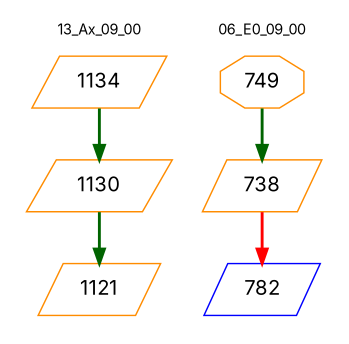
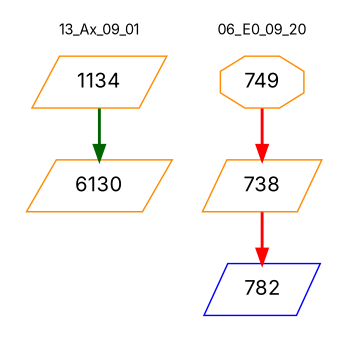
(99, 31) -> (99, 31)
(262, 31) -> (262, 31)
(262, 127) -> (262, 127)
(99, 186) -> (99, 186)
(99, 289) -> none
